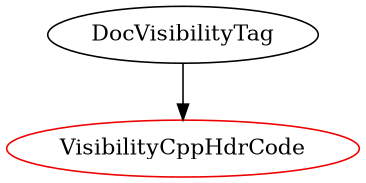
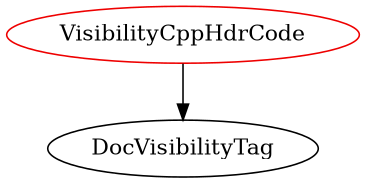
(183, 84) -> (183, 84)
